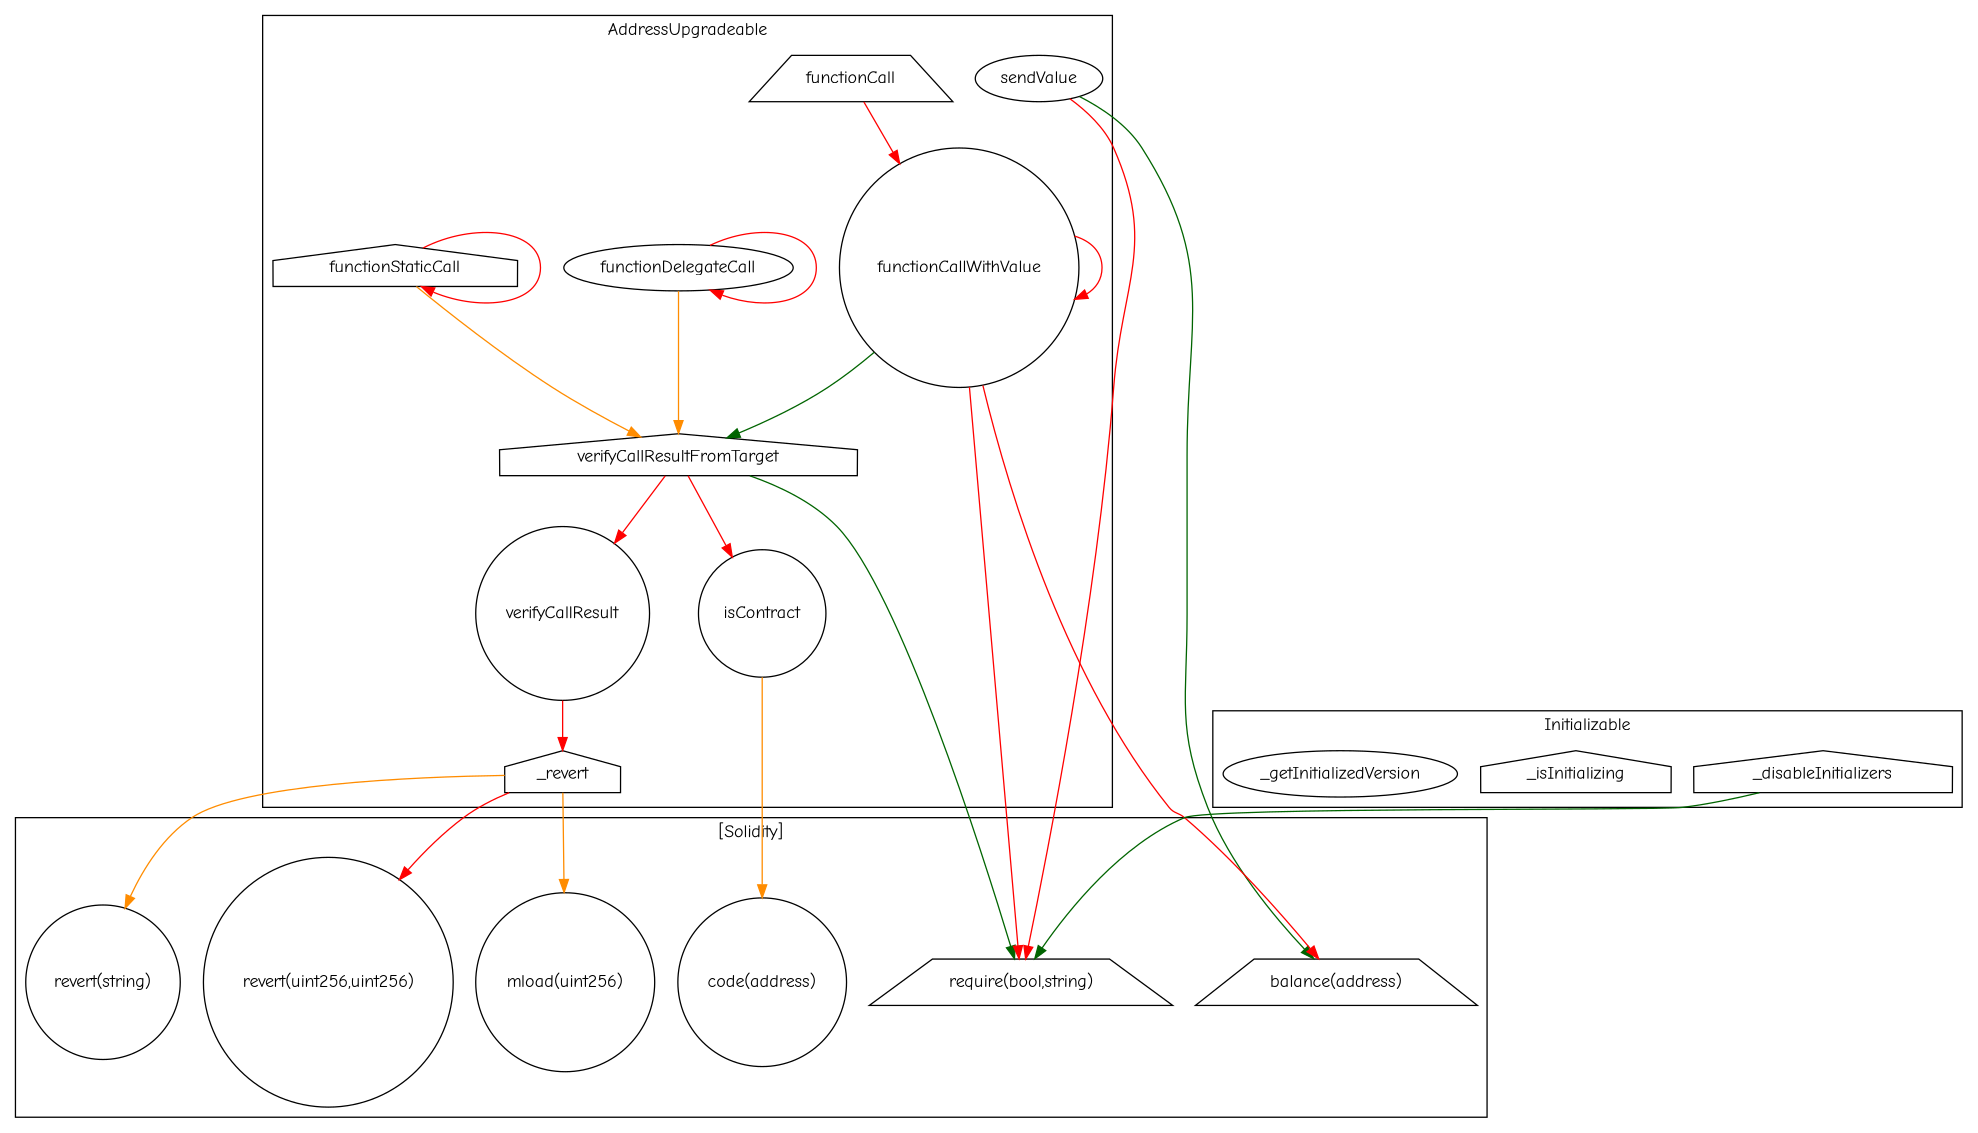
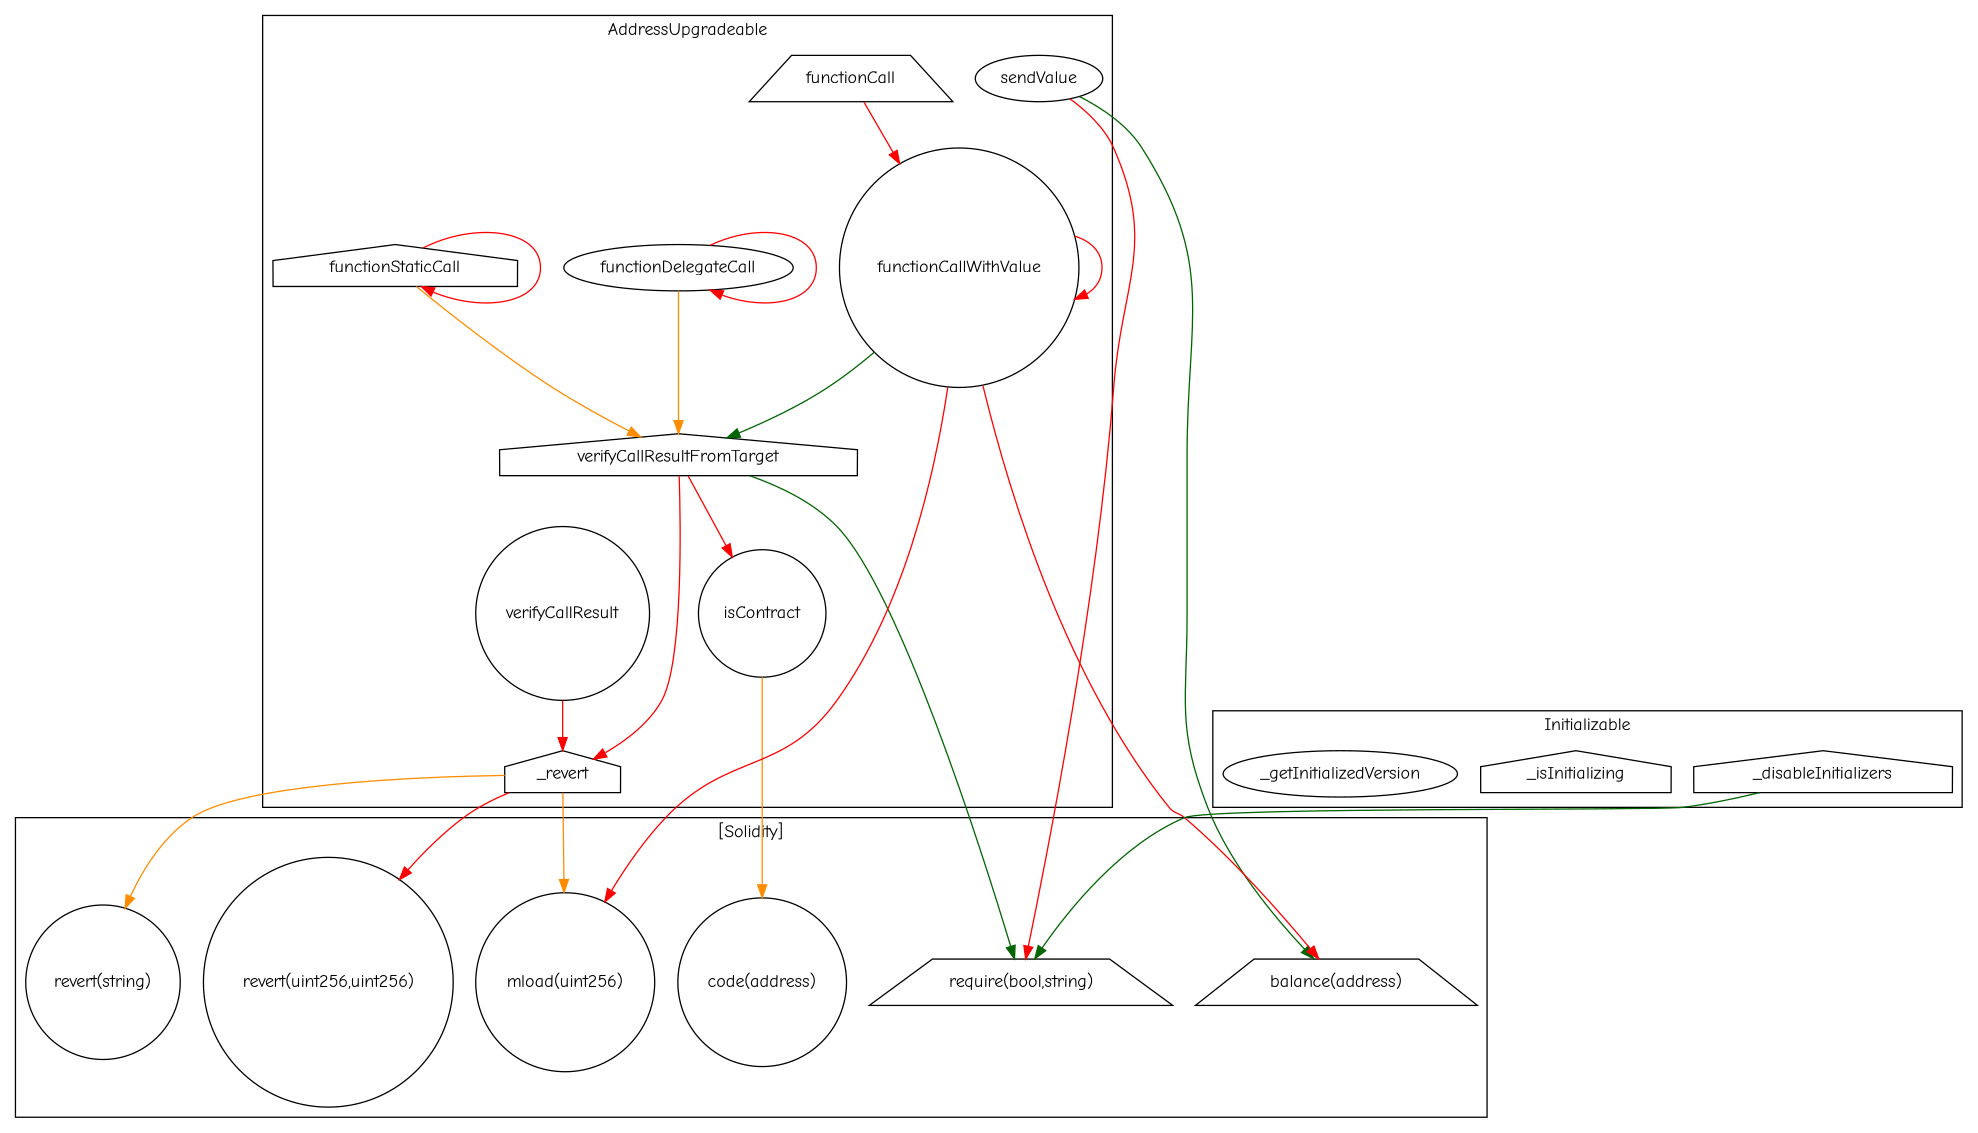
(644, 504) -> (677, 628)
(994, 666) -> (846, 686)
